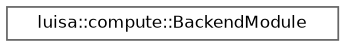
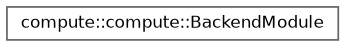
(173, 23) -> (173, 23)
